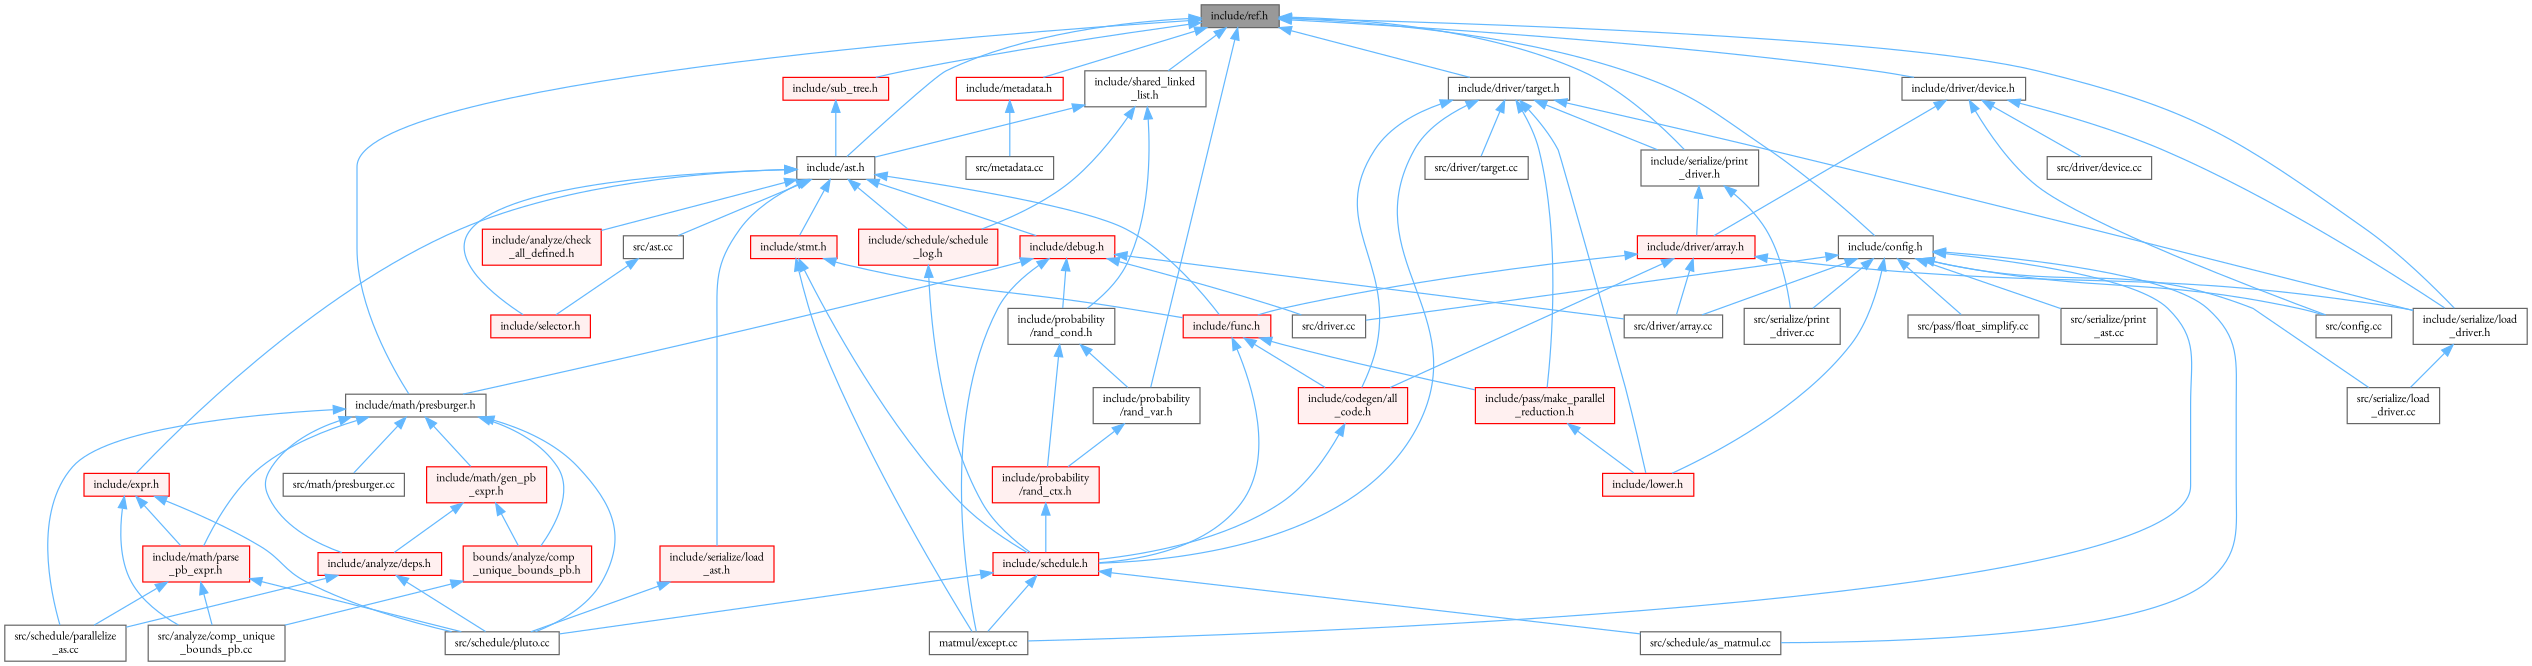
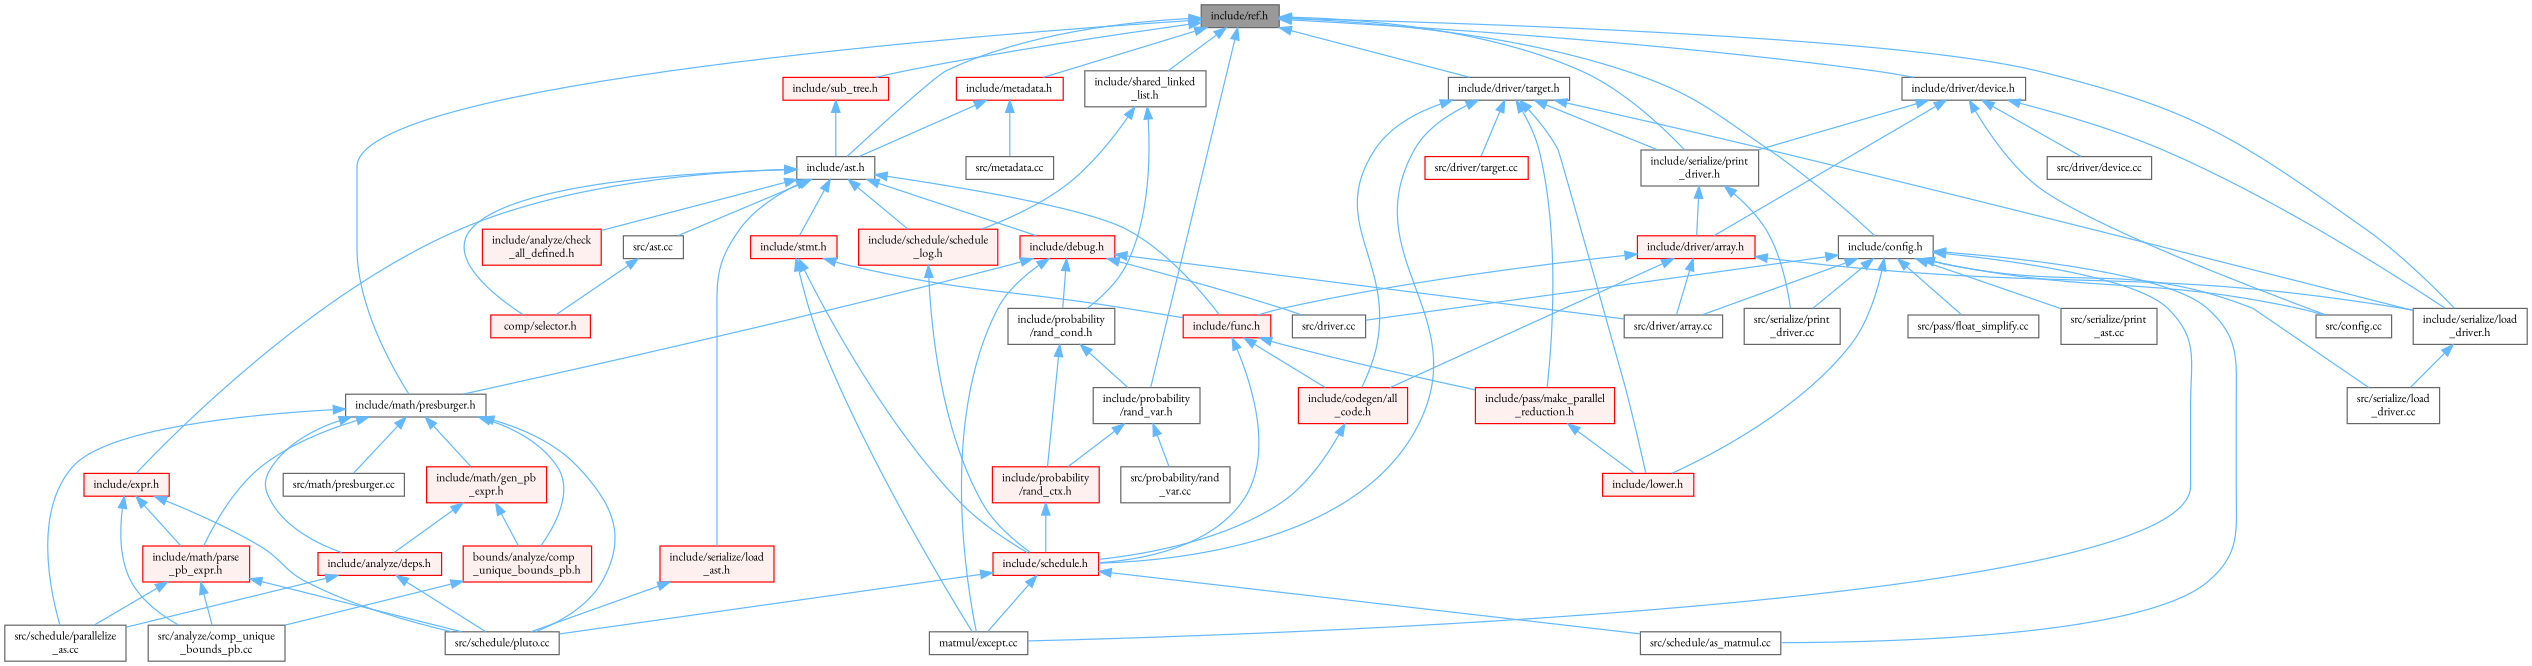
none -> (1837, 127)
(974, 133) -> (917, 131)
(1477, 168) -> (1477, 168)
(541, 326) -> (541, 326)
none -> (1175, 485)
